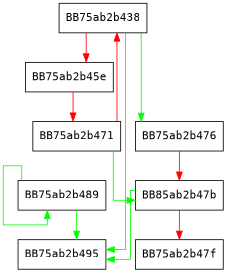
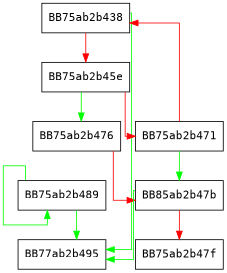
(141, 73) -> (81, 103)
(62, 254) -> (62, 254)
